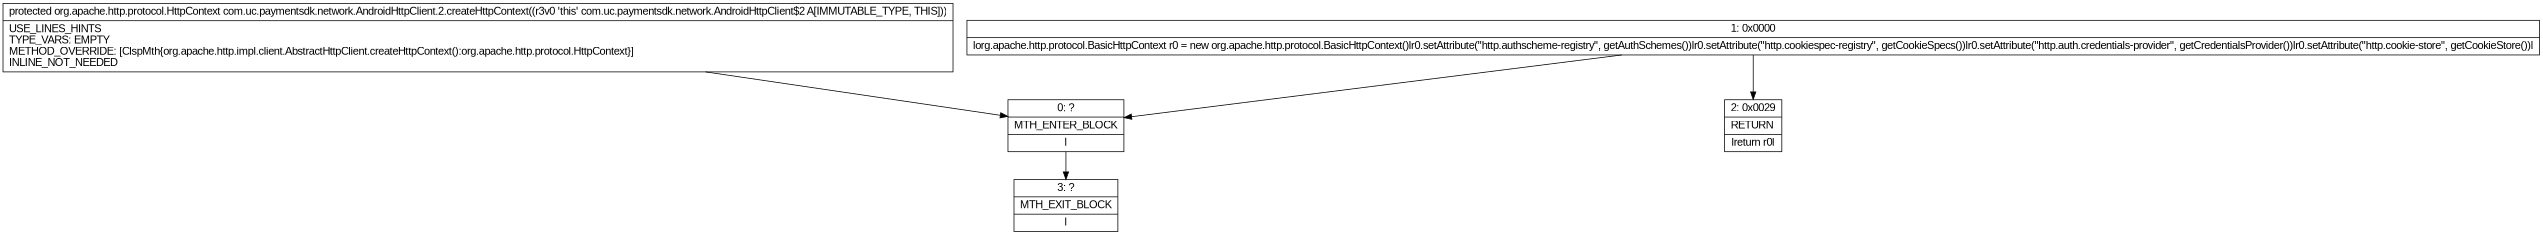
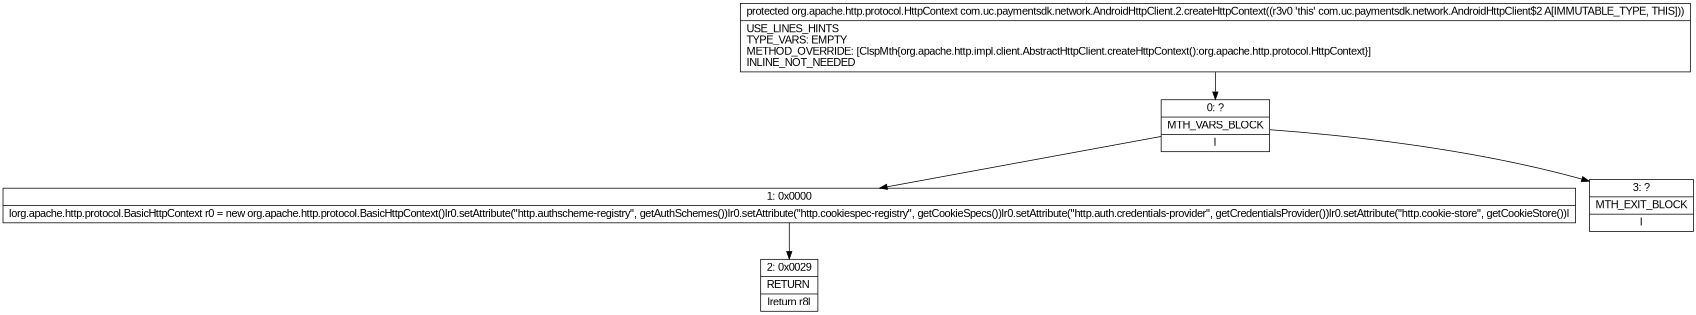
(1377, 86) -> (1024, 162)
(1066, 125) -> (1215, 125)
(1753, 143) -> (789, 302)
